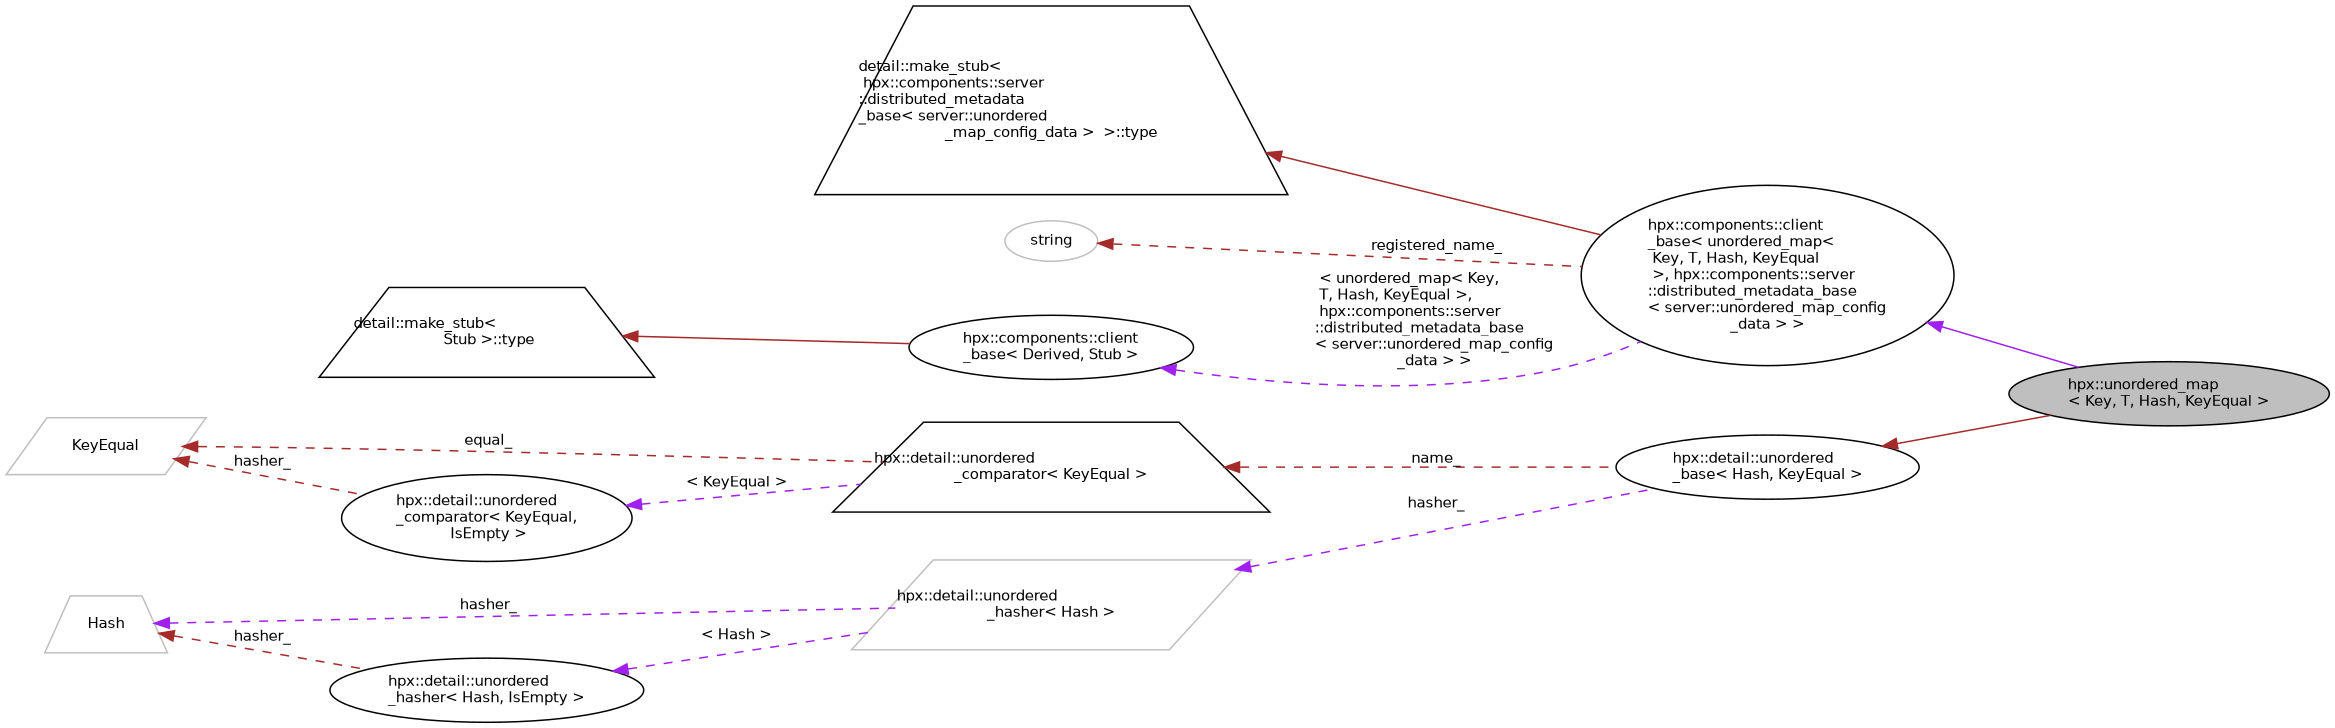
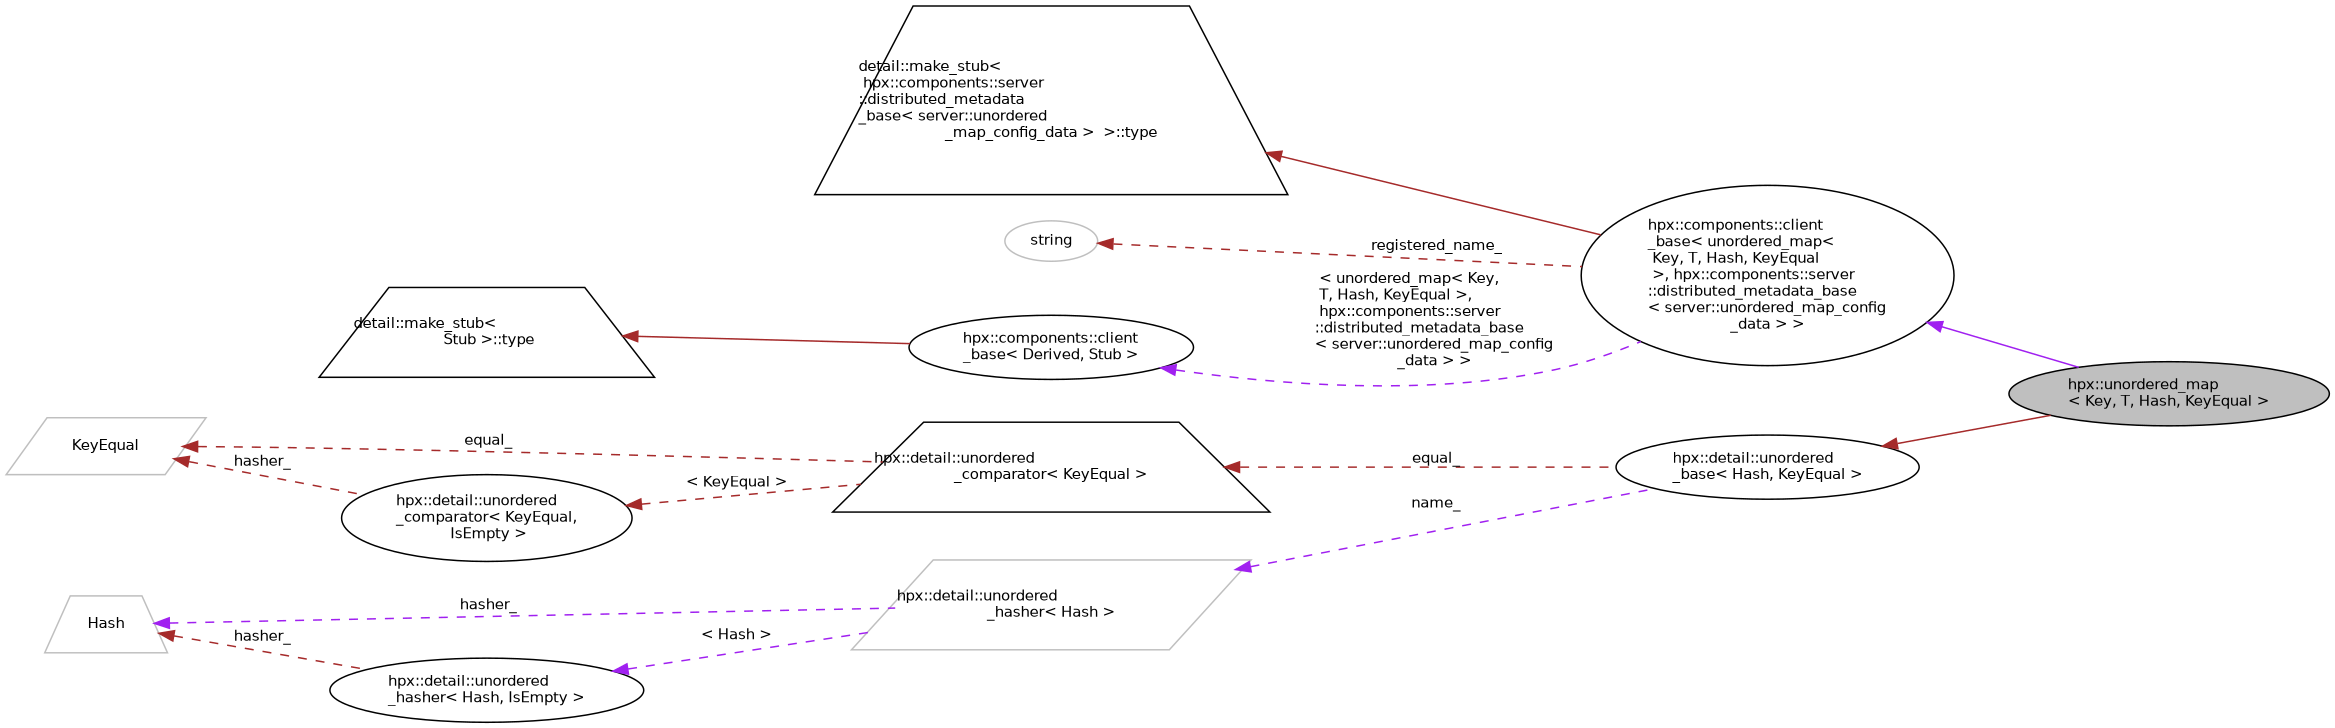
(1435, 459) -> (1435, 459)
(751, 494) -> (751, 494)
(1435, 504) -> (1435, 504)
